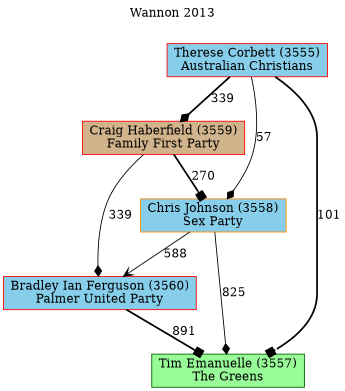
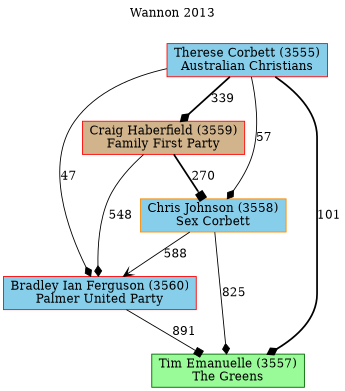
none -> (65, 141)
(317, 213) -> (317, 213)
(121, 215) -> (121, 215)
(213, 215) -> (213, 215)
(160, 330) -> (160, 330)
